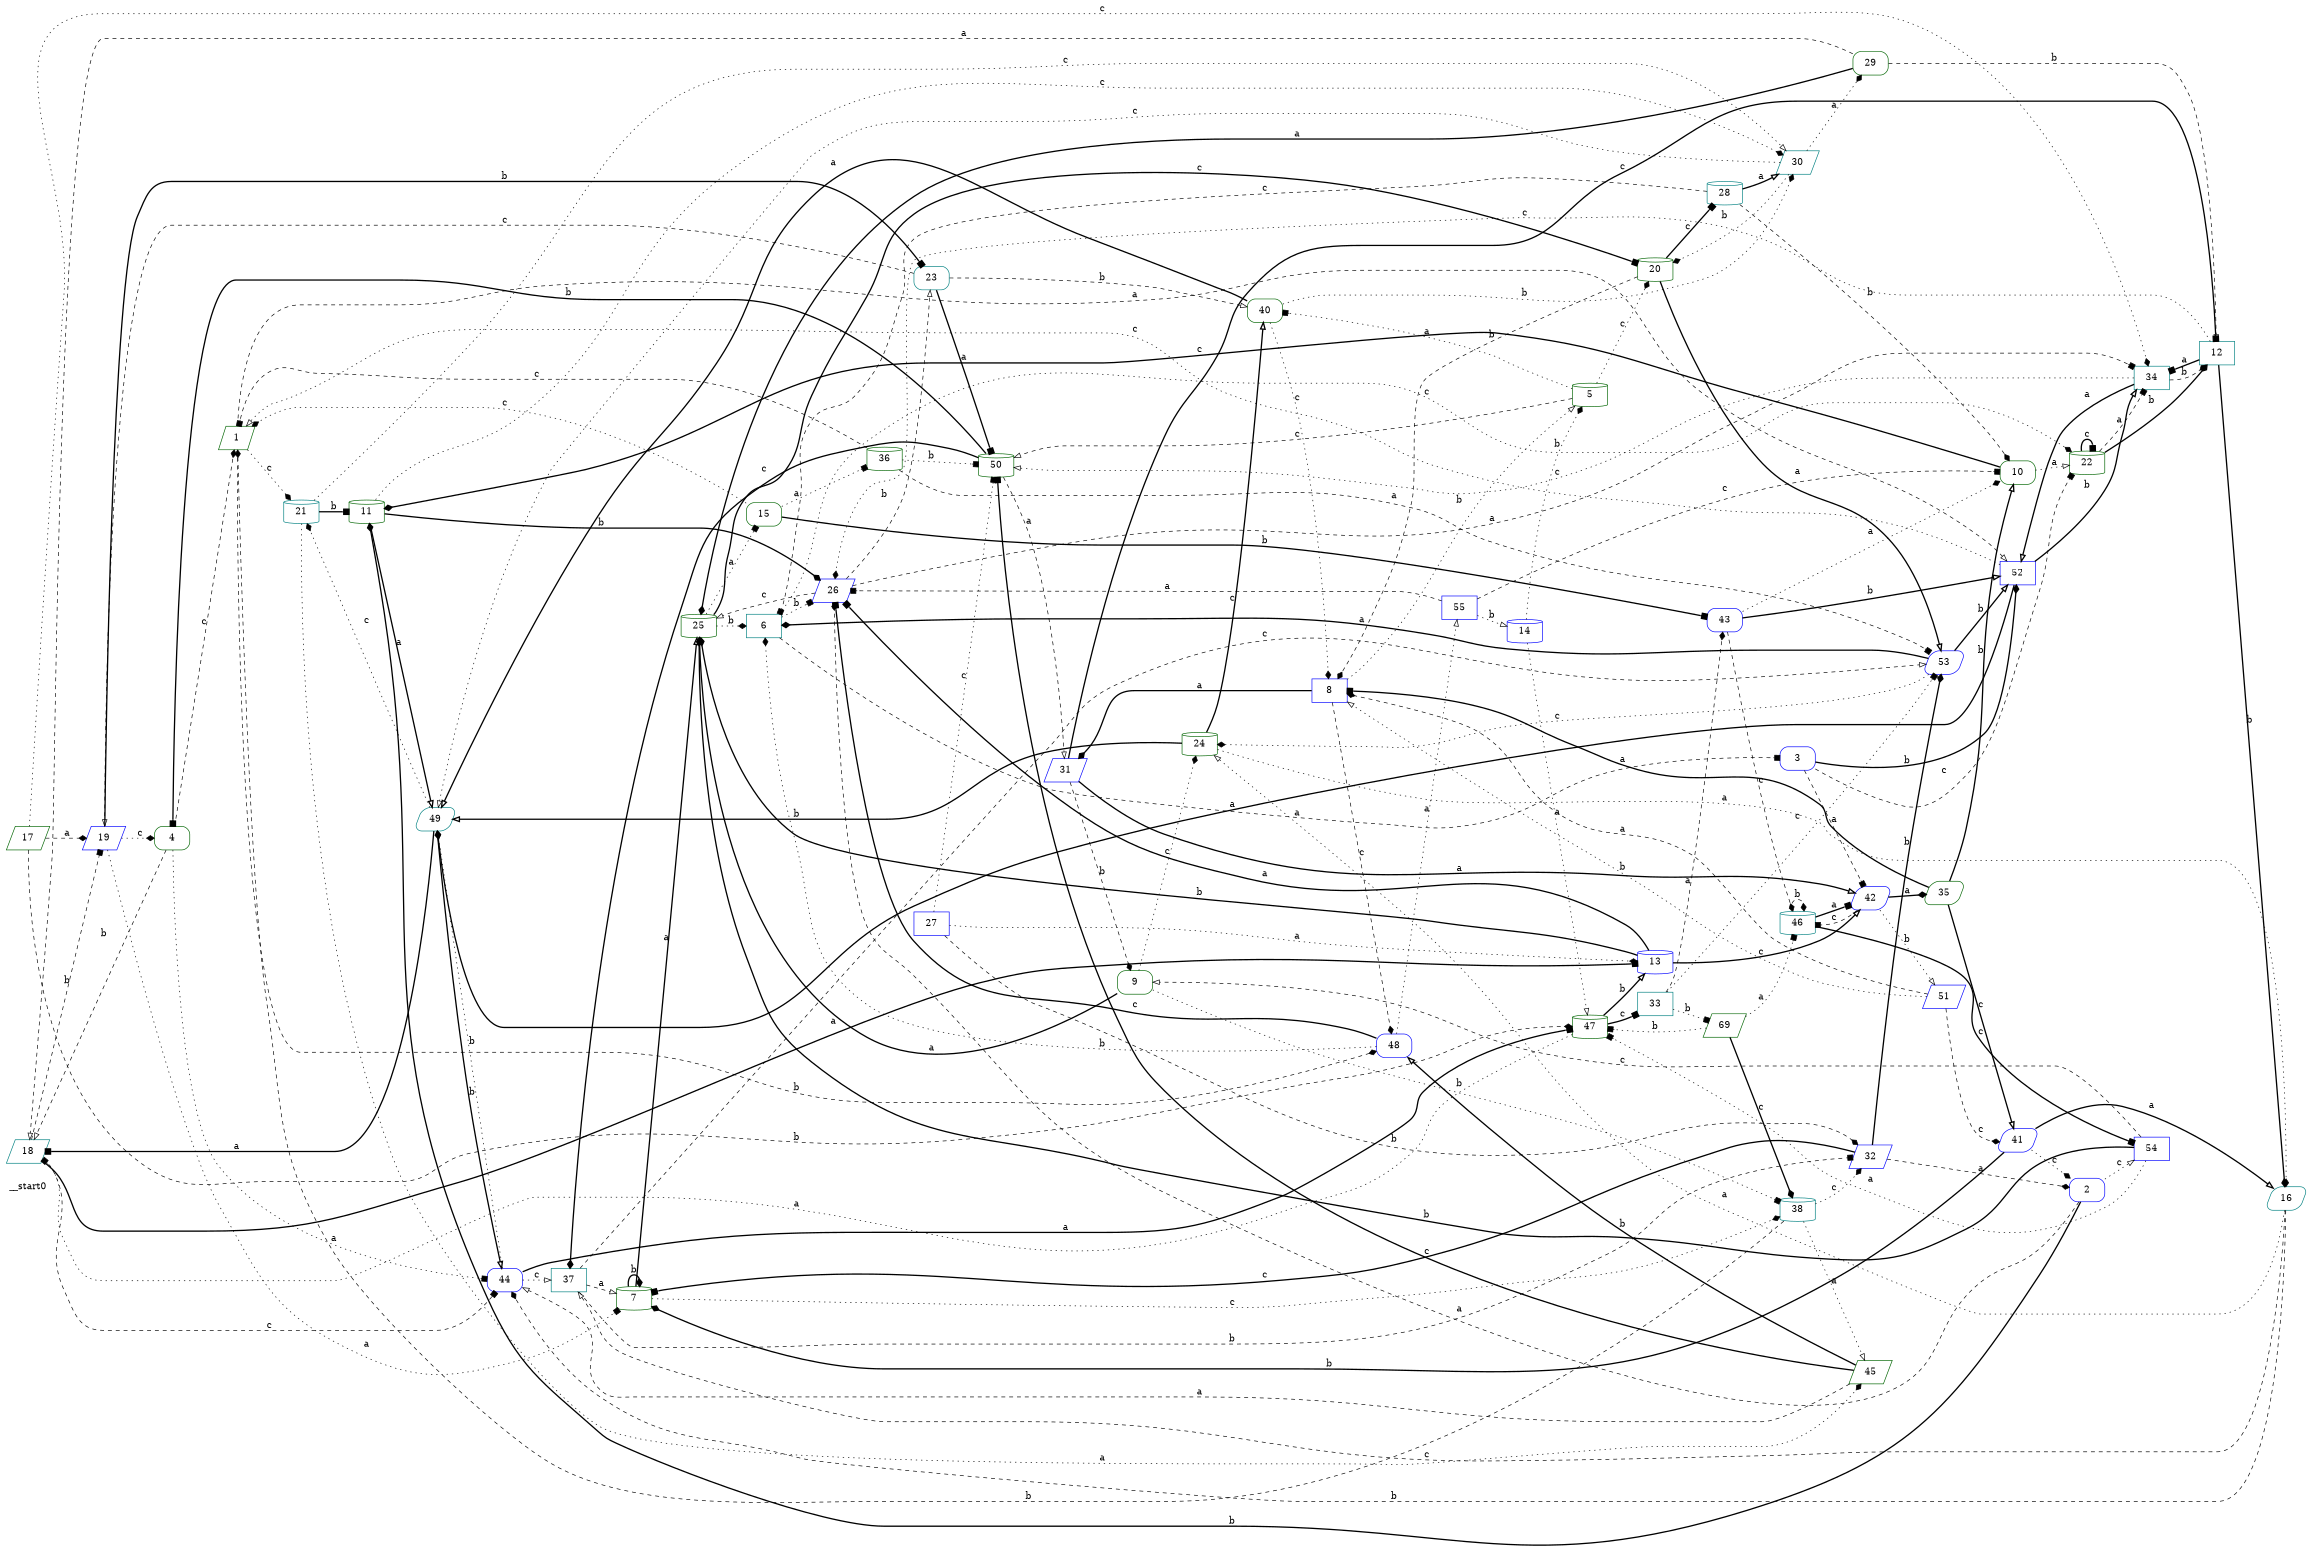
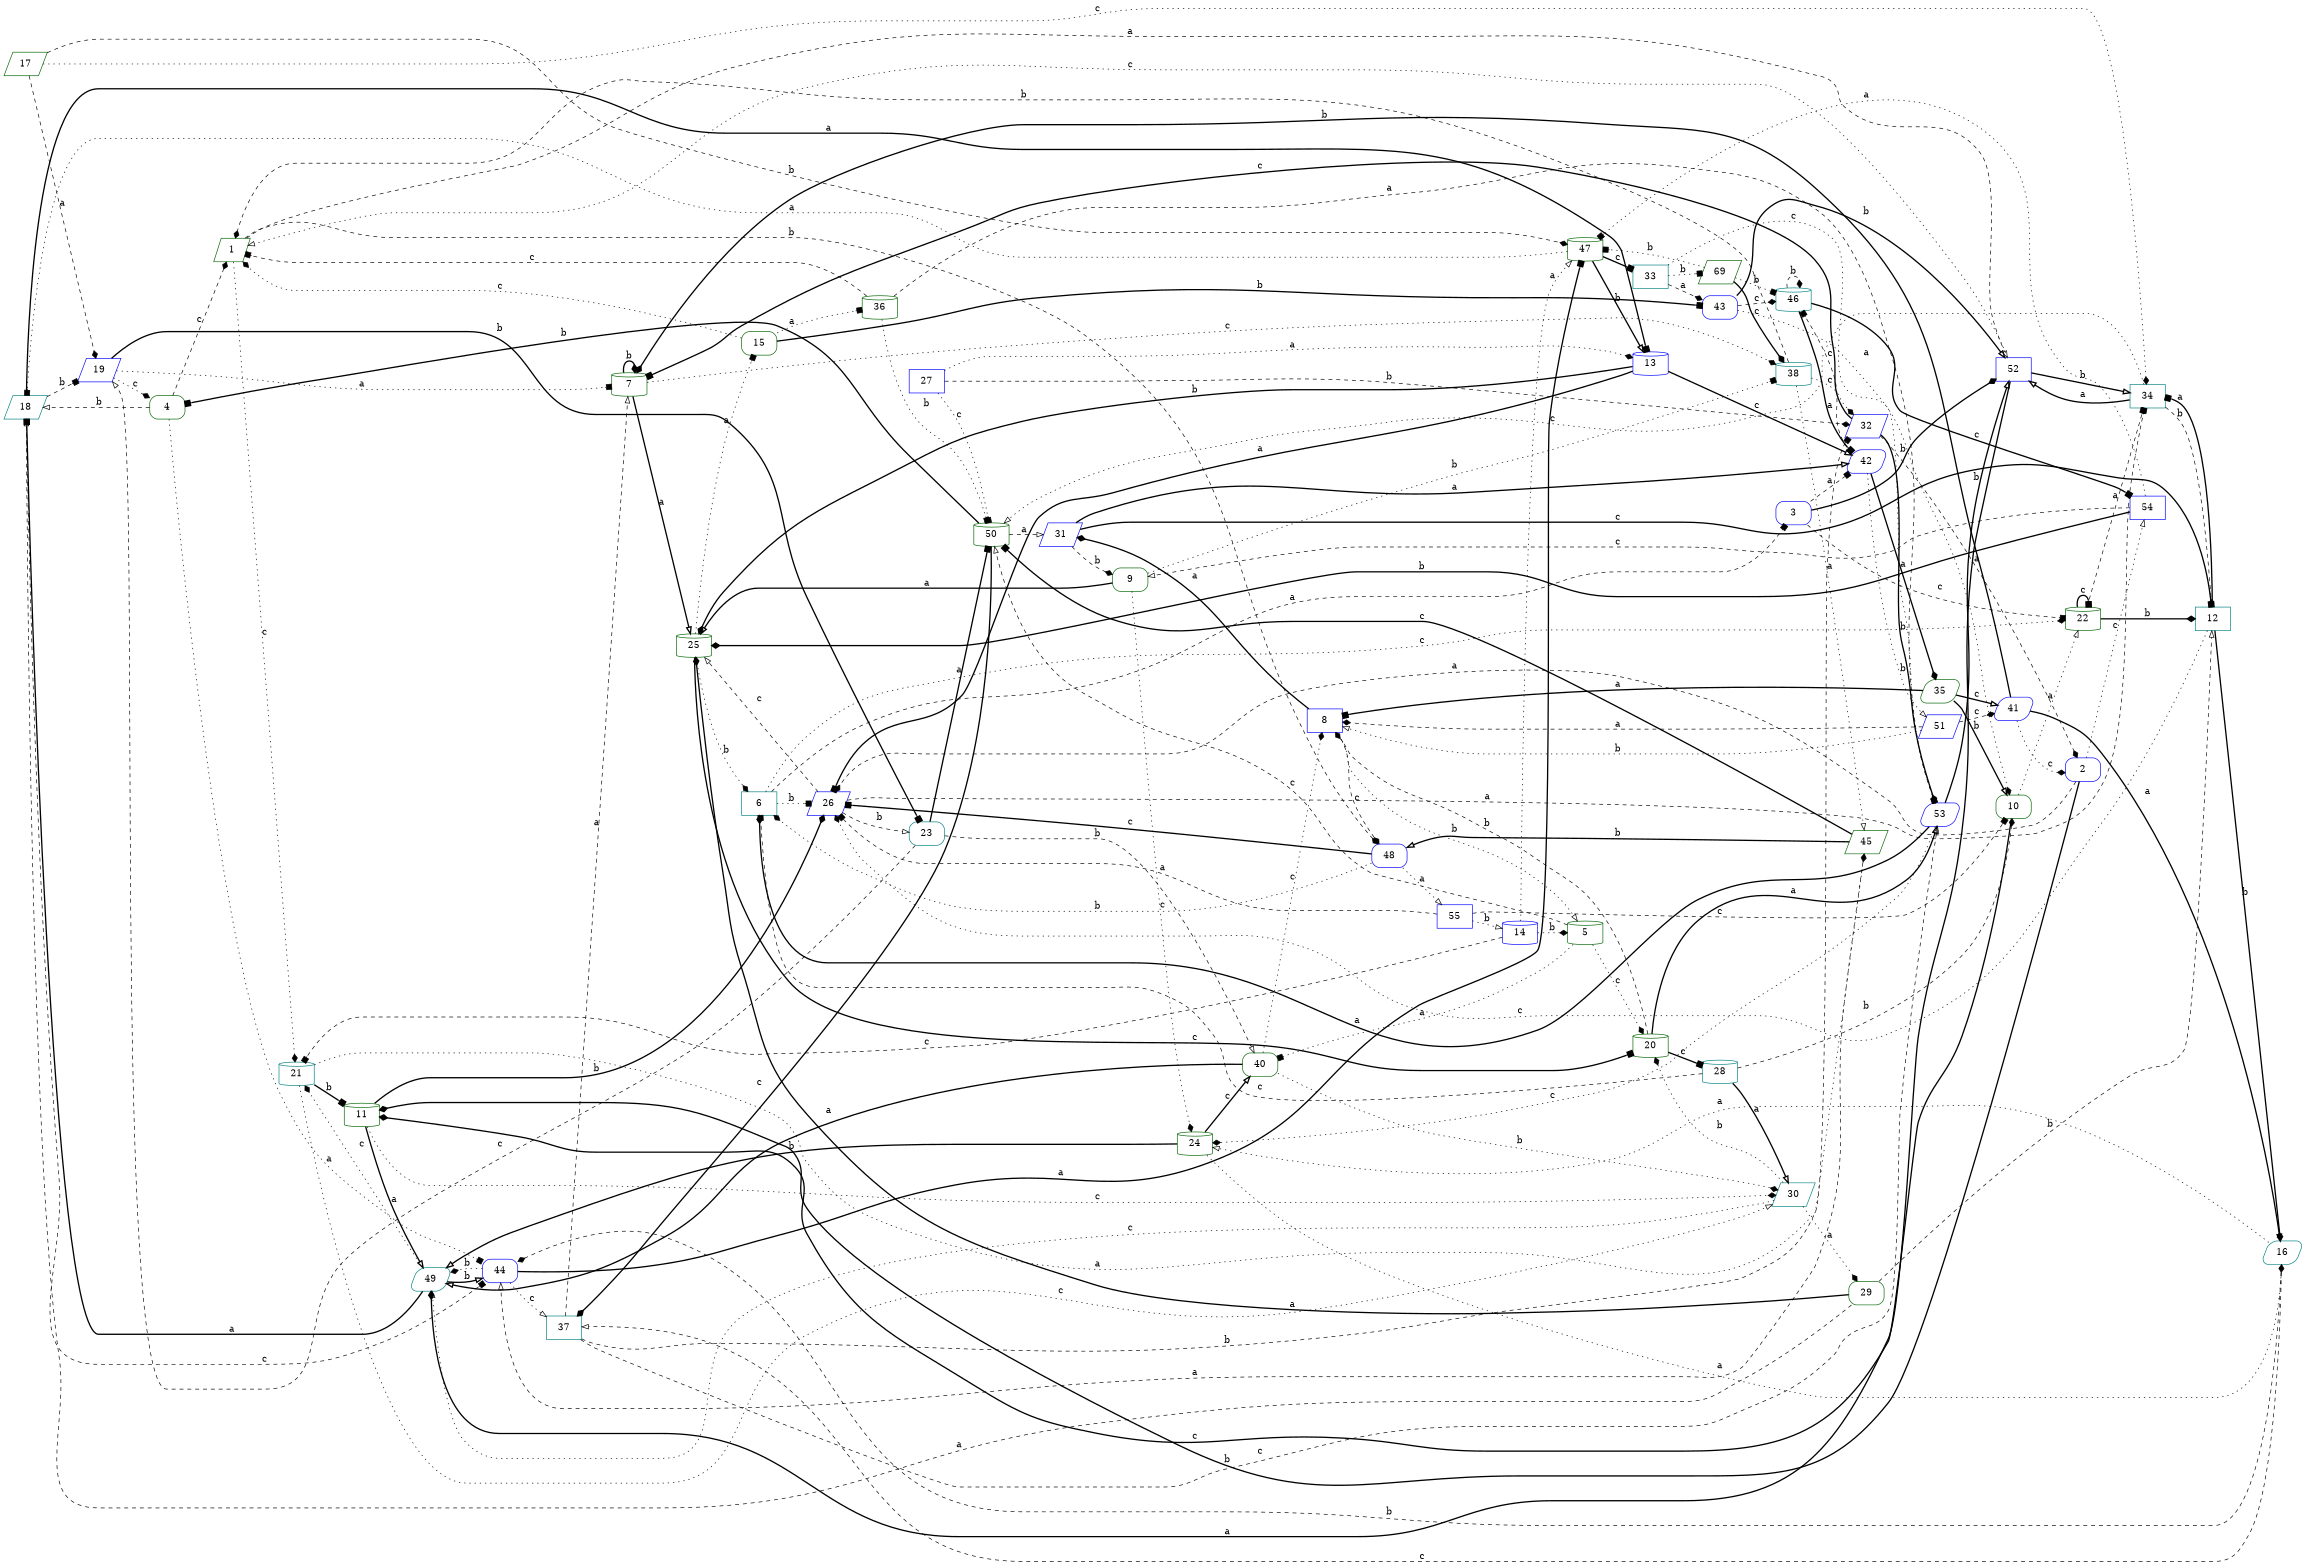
(1761, 997) -> (1757, 280)
none -> (900, 1050)
(28, 1187) -> none
